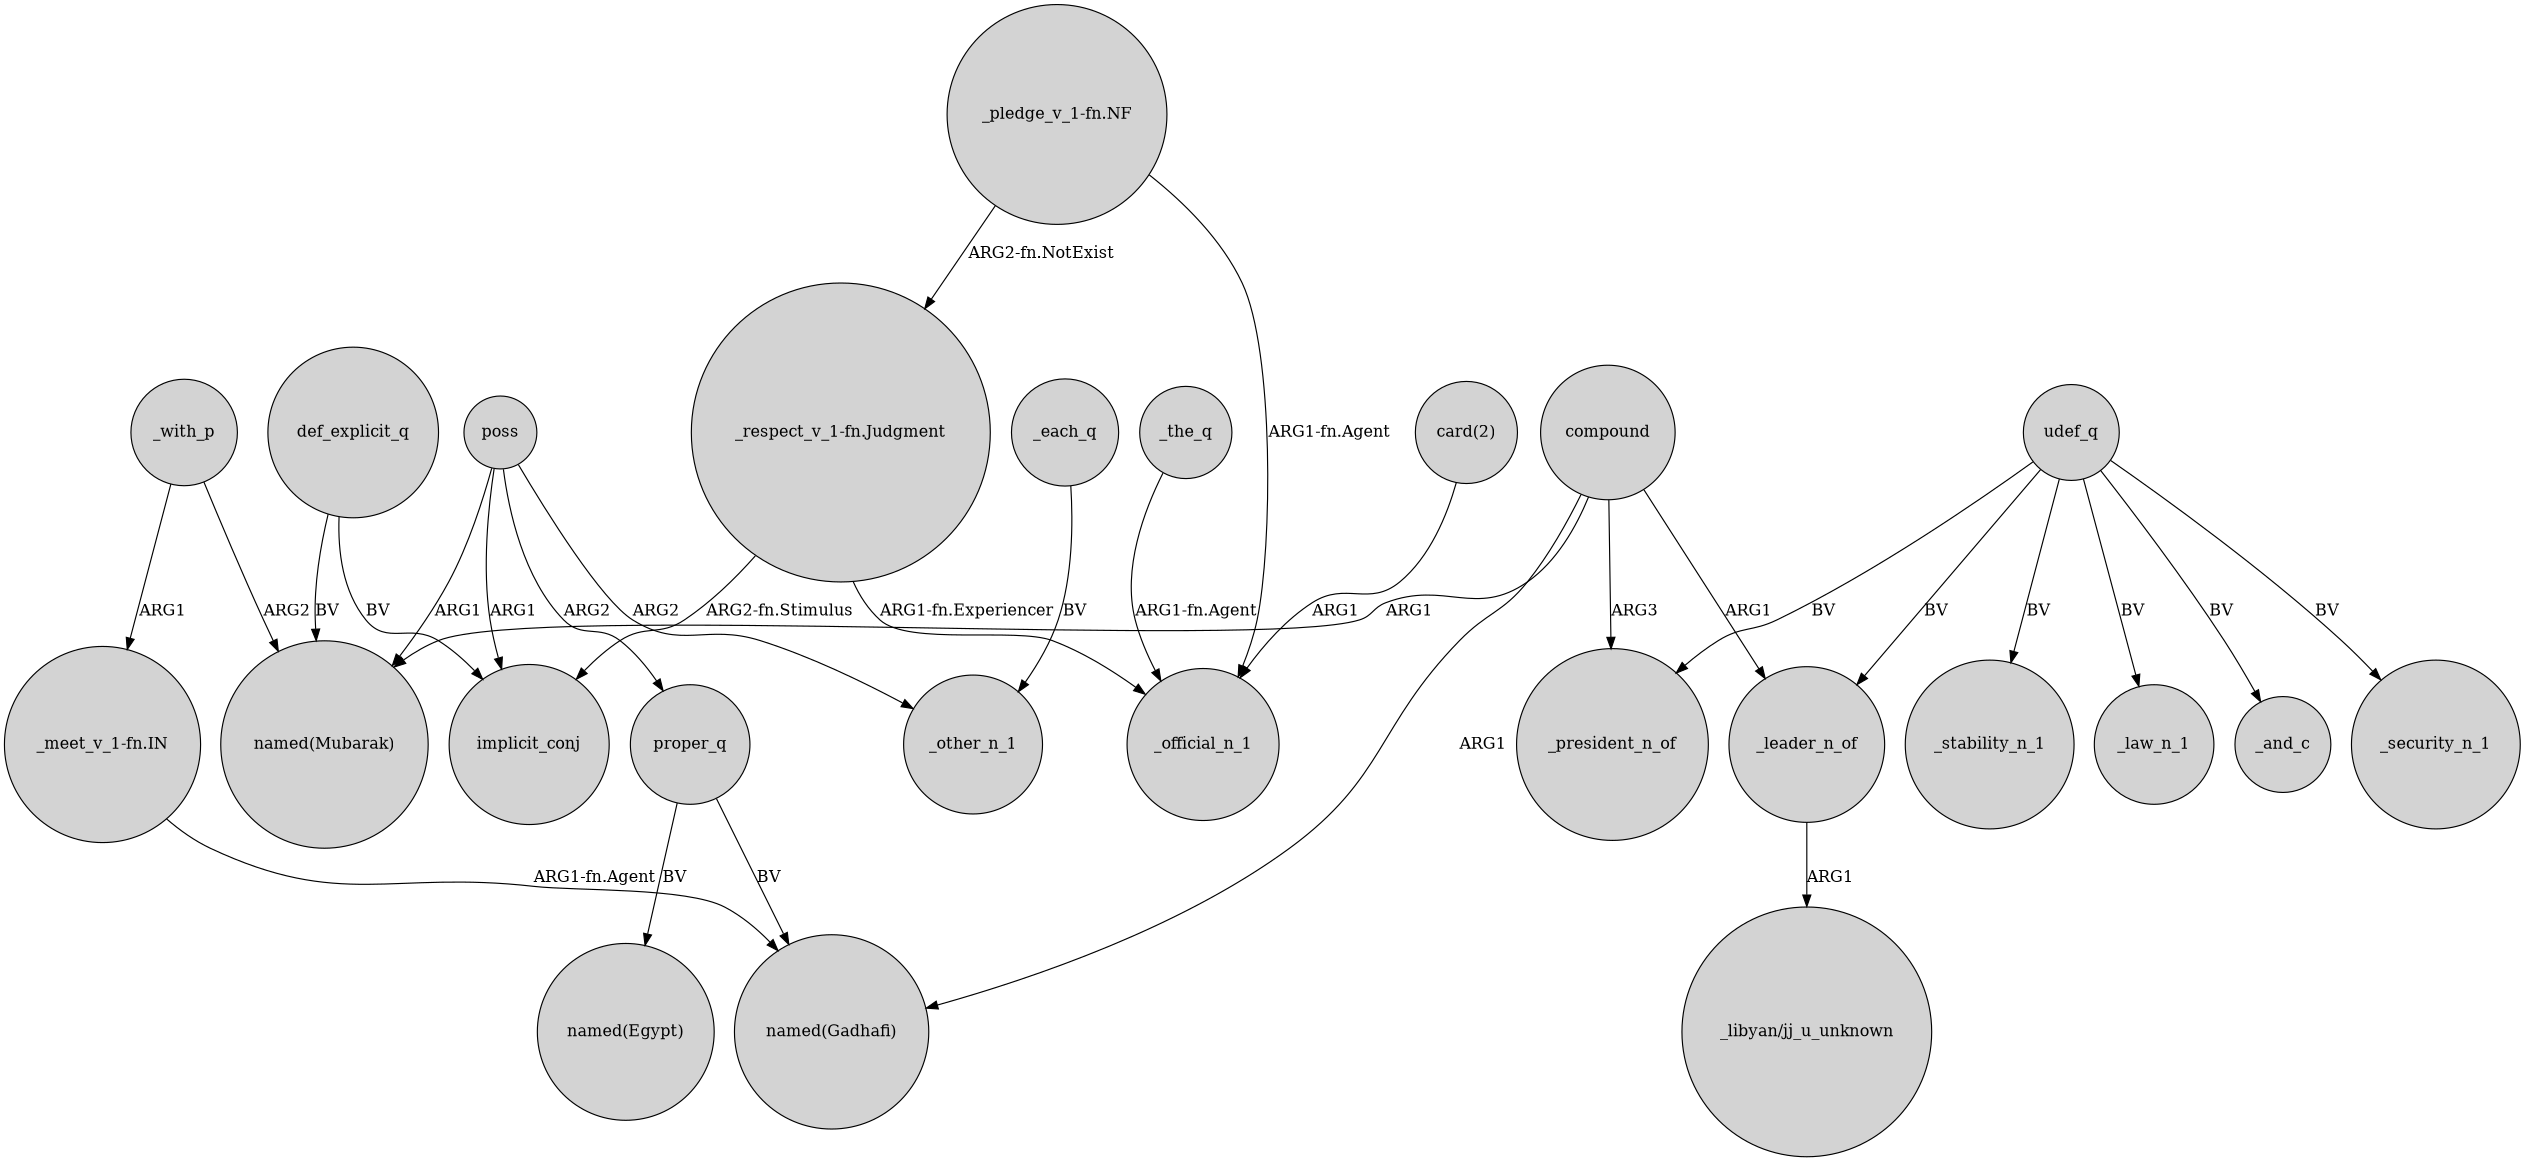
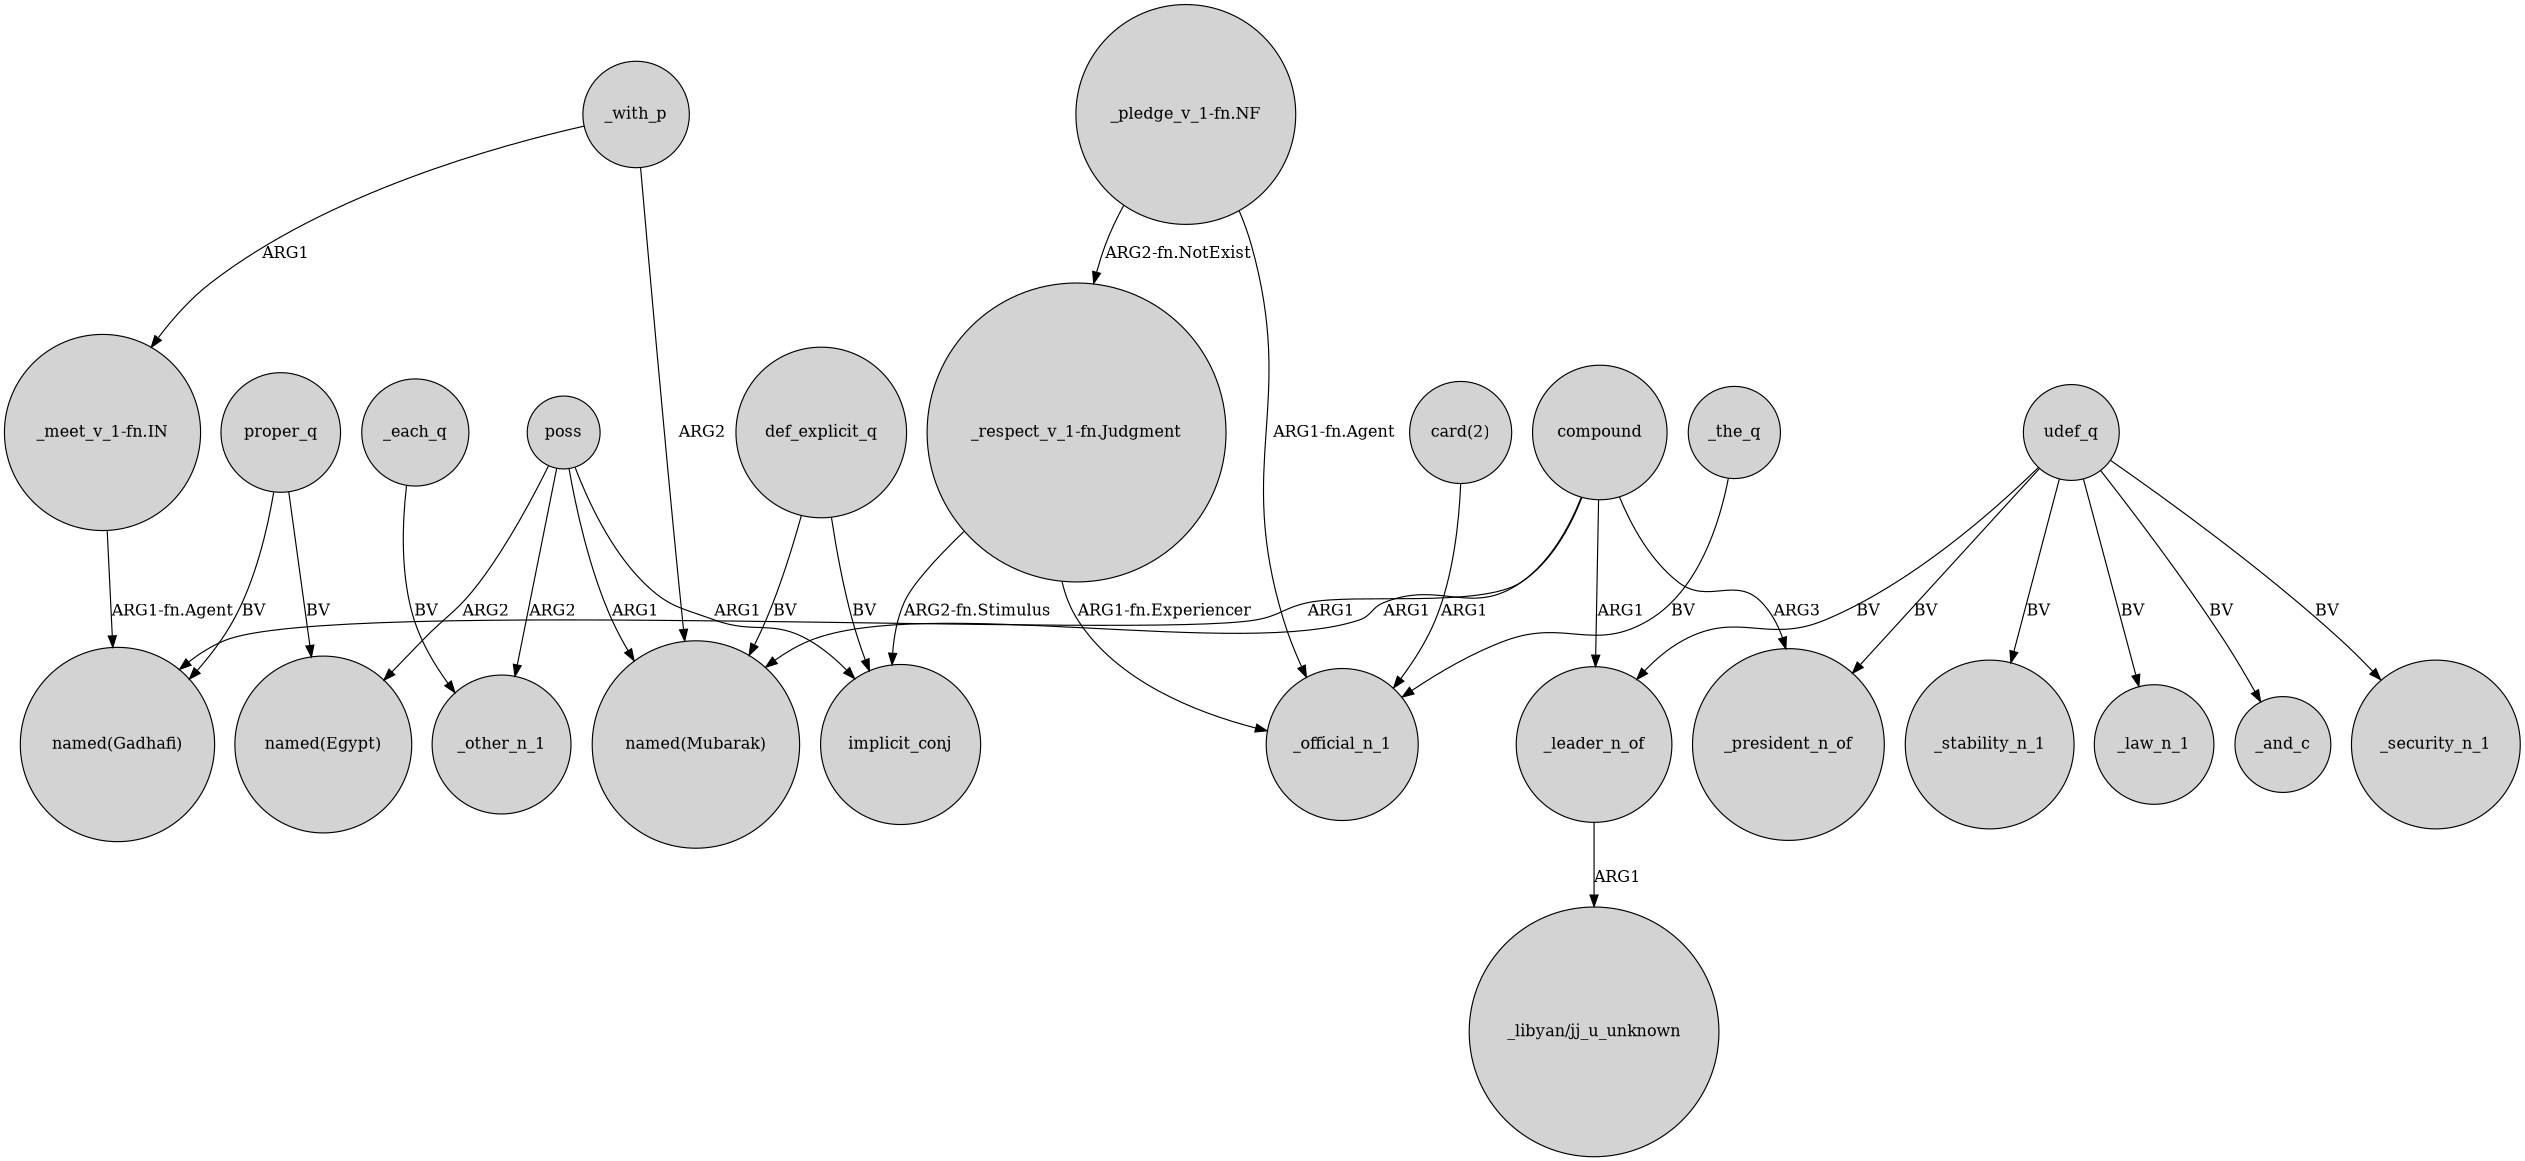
(548, 601) -> (482, 578)
(1196, 611) -> (1683, 611)
